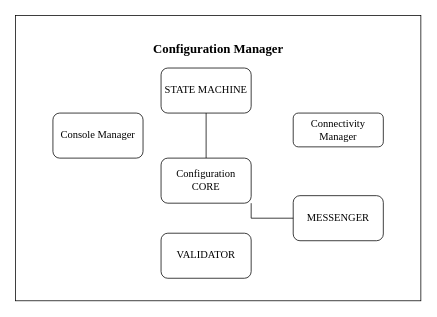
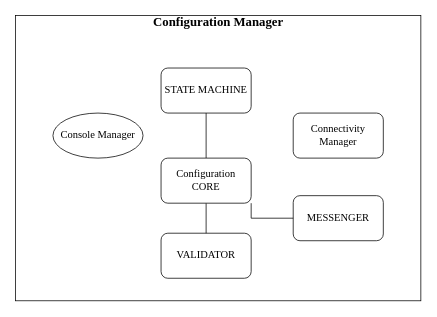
(218, 49) -> (218, 23)
(338, 130) -> (338, 135)
(98, 135) -> (98, 135)
none -> (206, 218)
